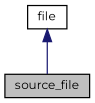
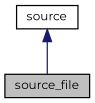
(47, 17) -> (47, 17)
